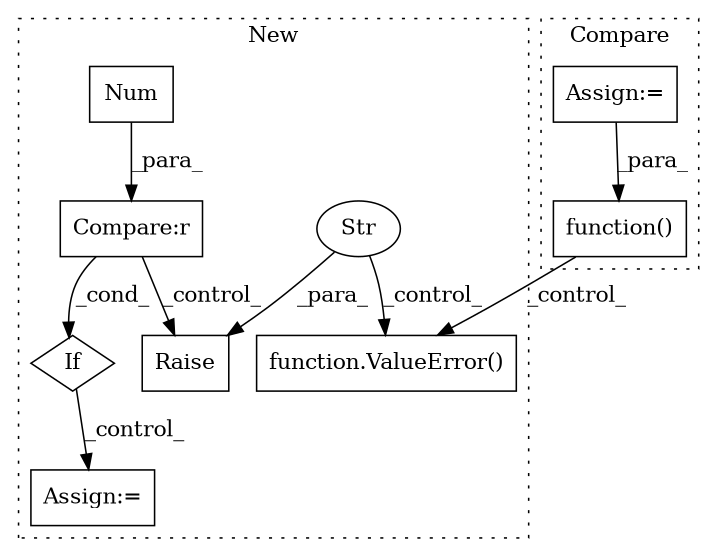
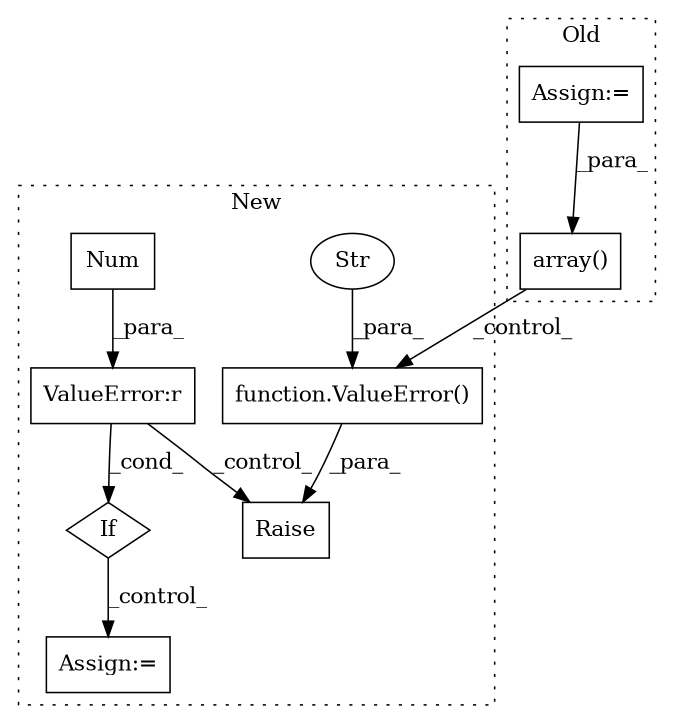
(620, 36) -> (581, 36)
(131, 229) -> (113, 396)
(620, 229) -> (570, 261)
(289, 291) -> (327, 457)
(433, 296) -> (388, 328)
